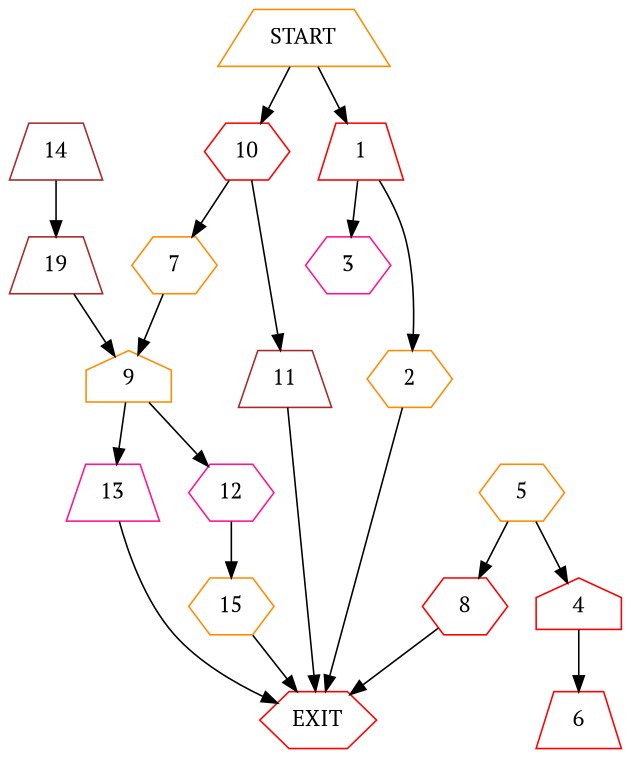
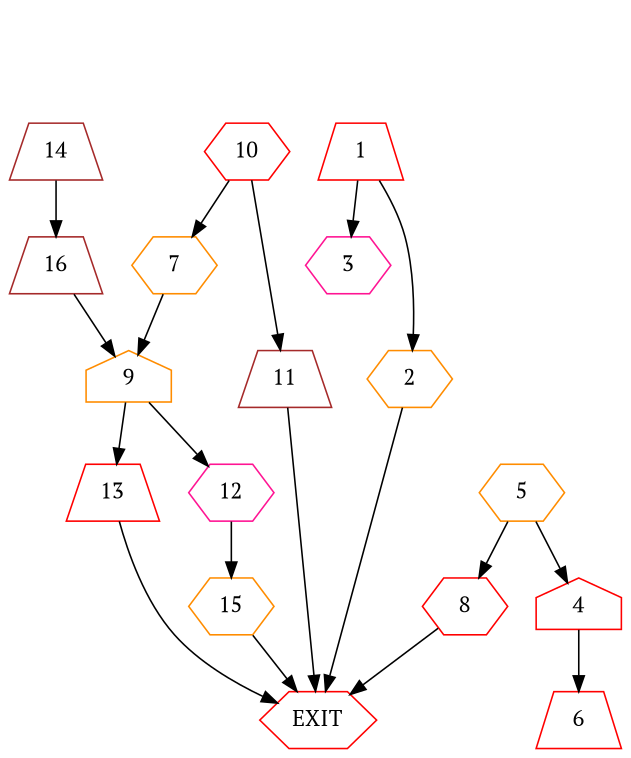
(304, 38) -> none
(56, 265) -> (56, 265)
(113, 493) -> (113, 493)
